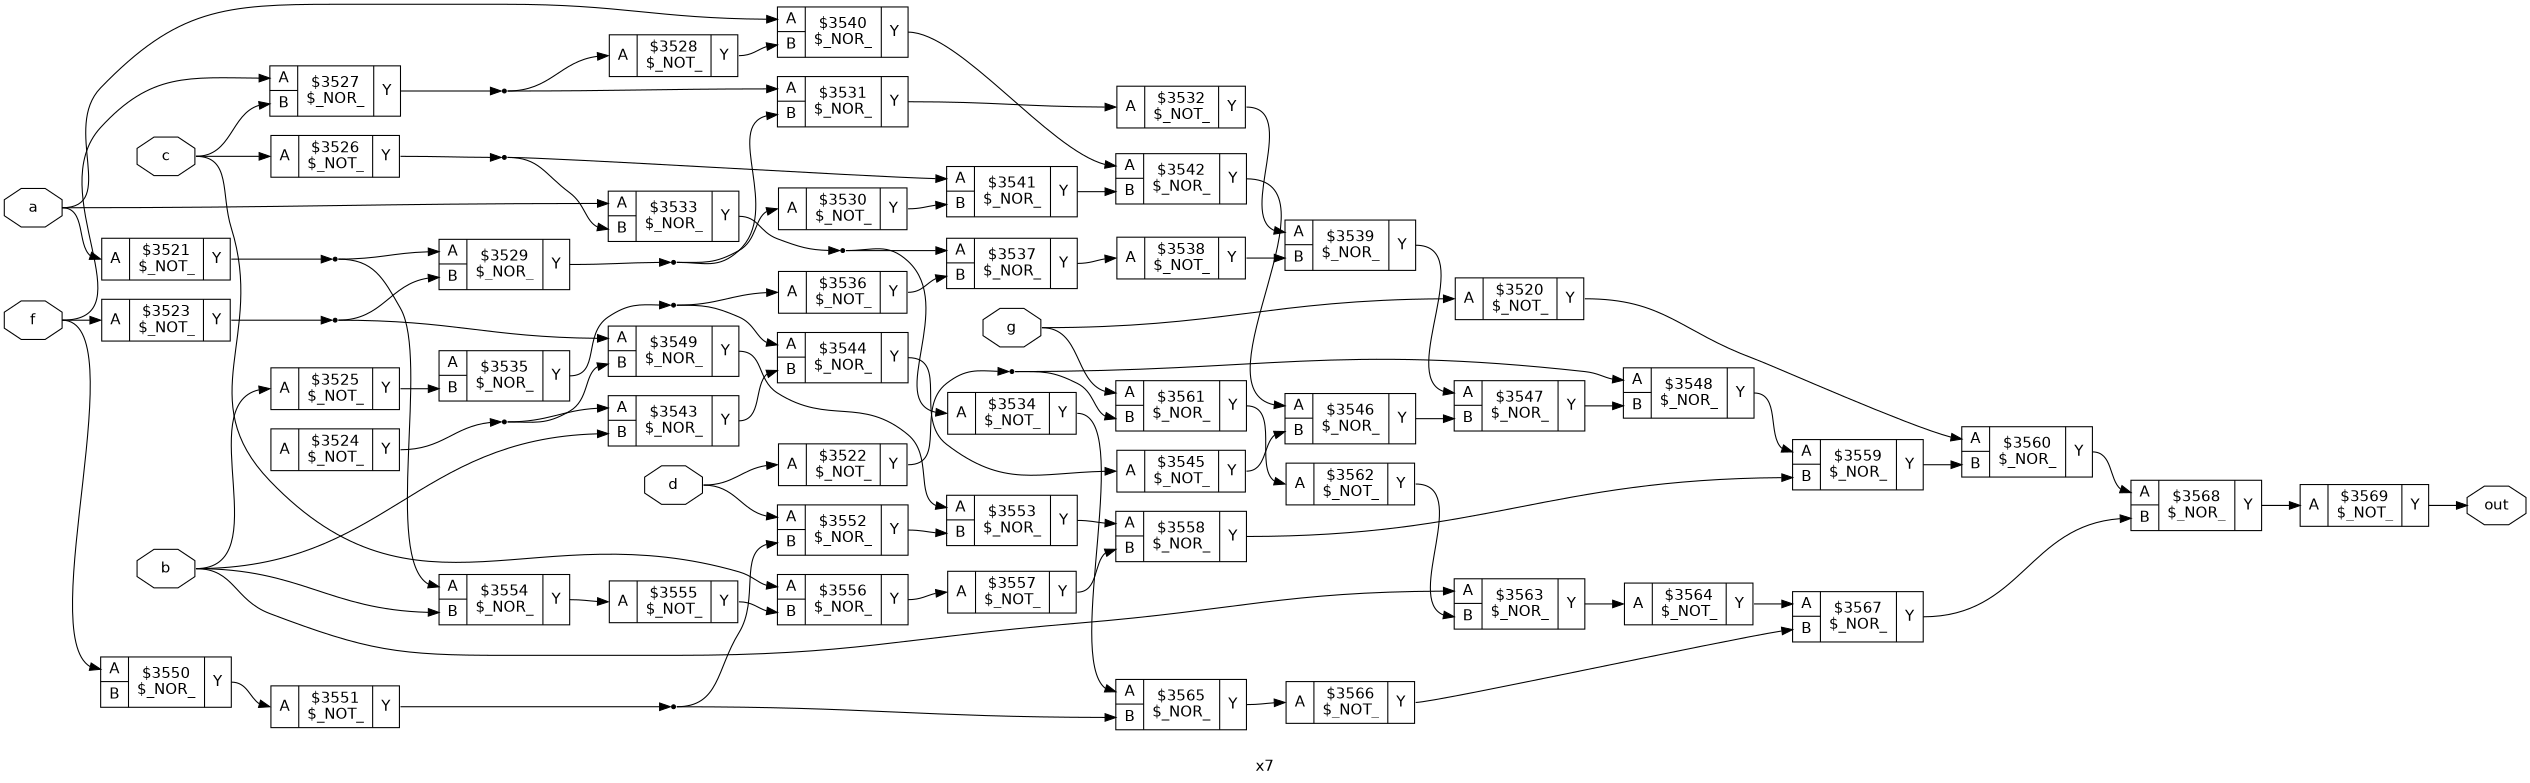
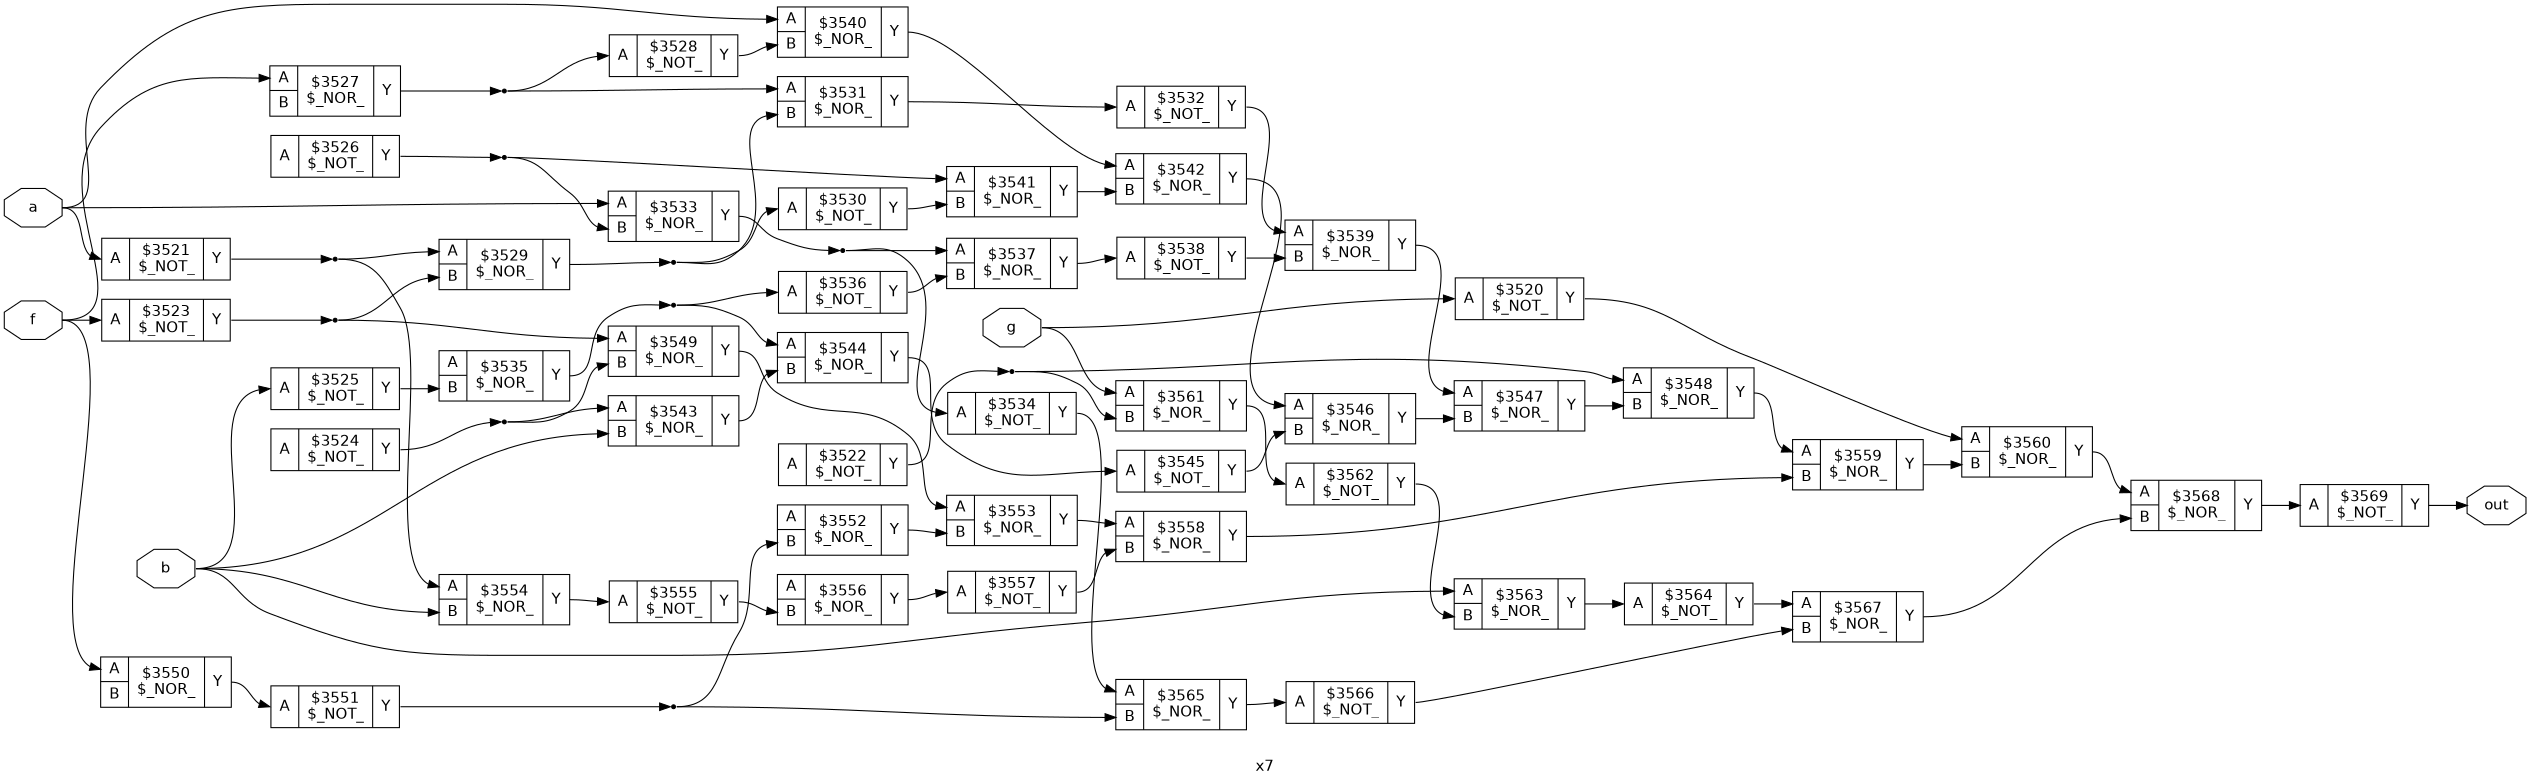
(166, 156) -> none
(674, 485) -> none
